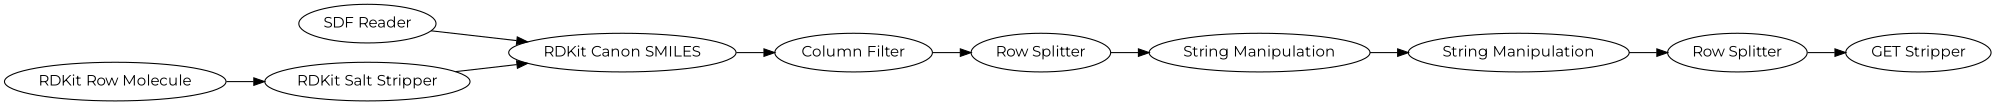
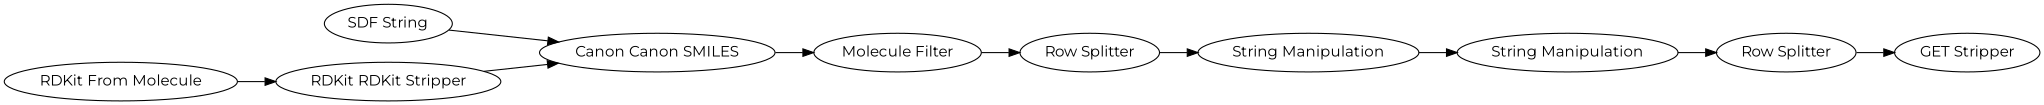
(367, 24) -> (388, 24)
(622, 53) -> (657, 53)
(854, 53) -> (898, 53)
(115, 82) -> (121, 82)
(367, 82) -> (388, 82)
